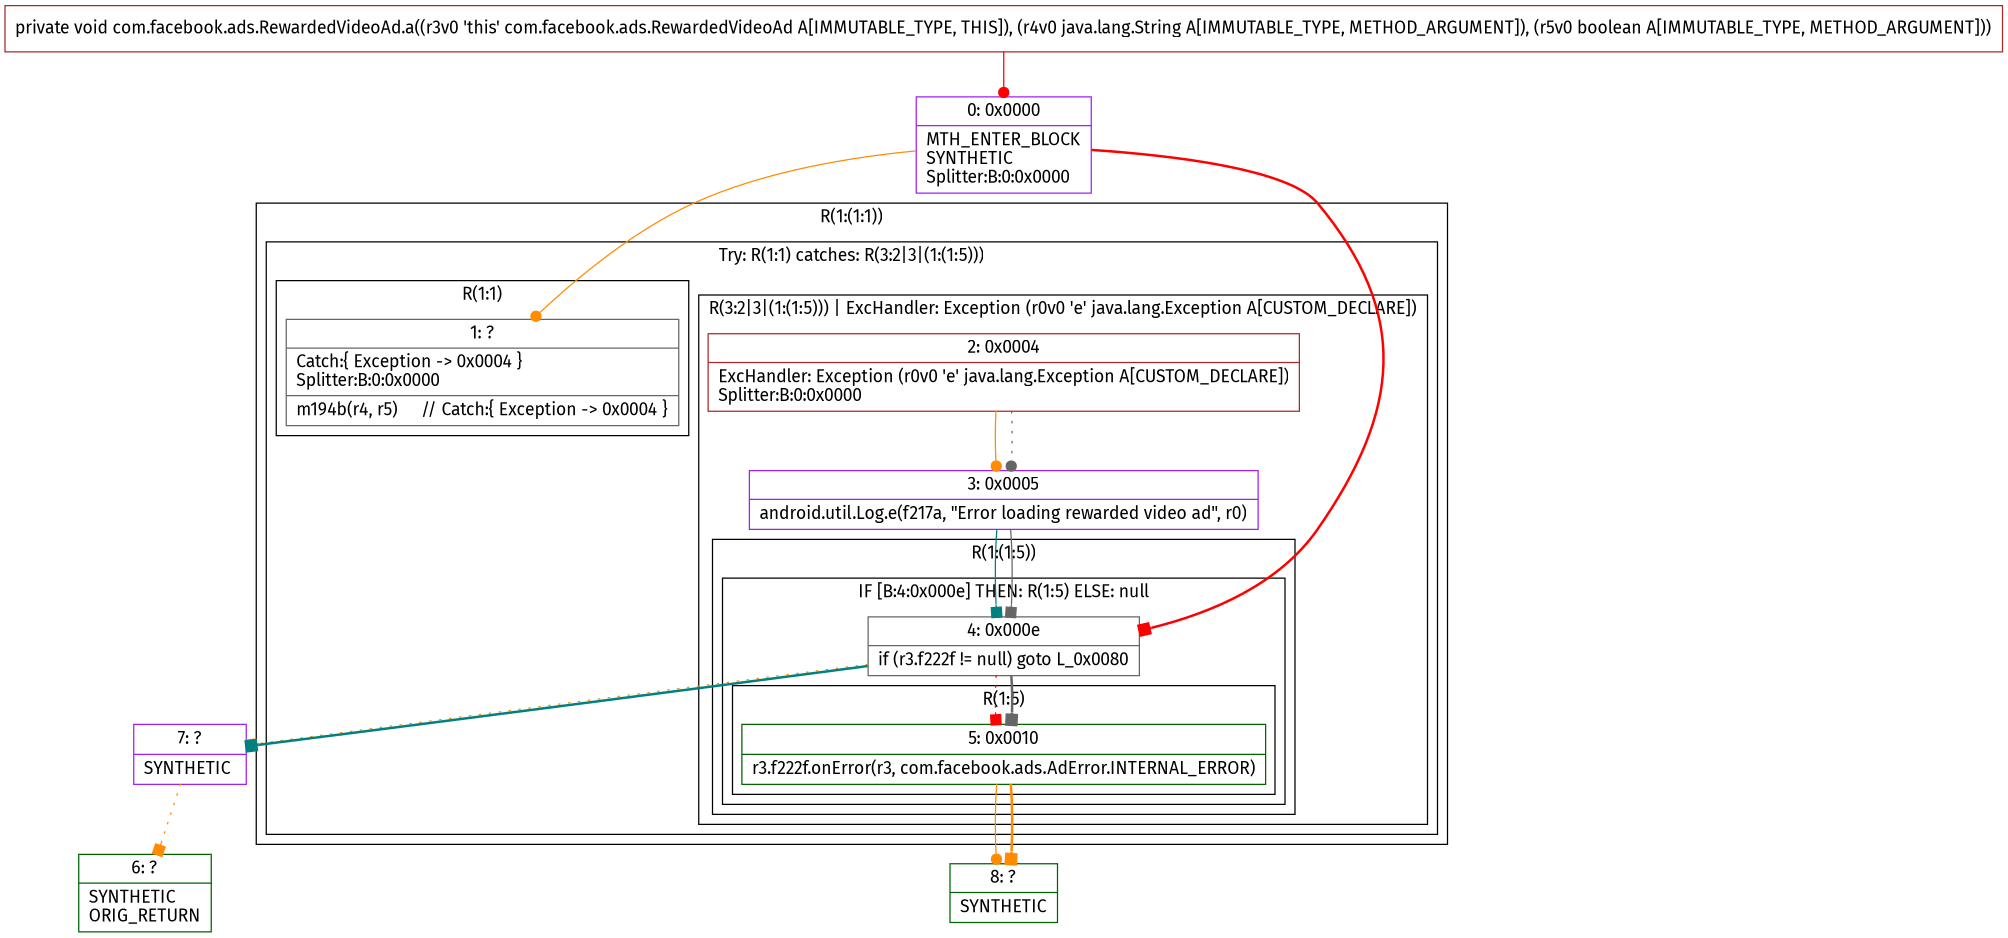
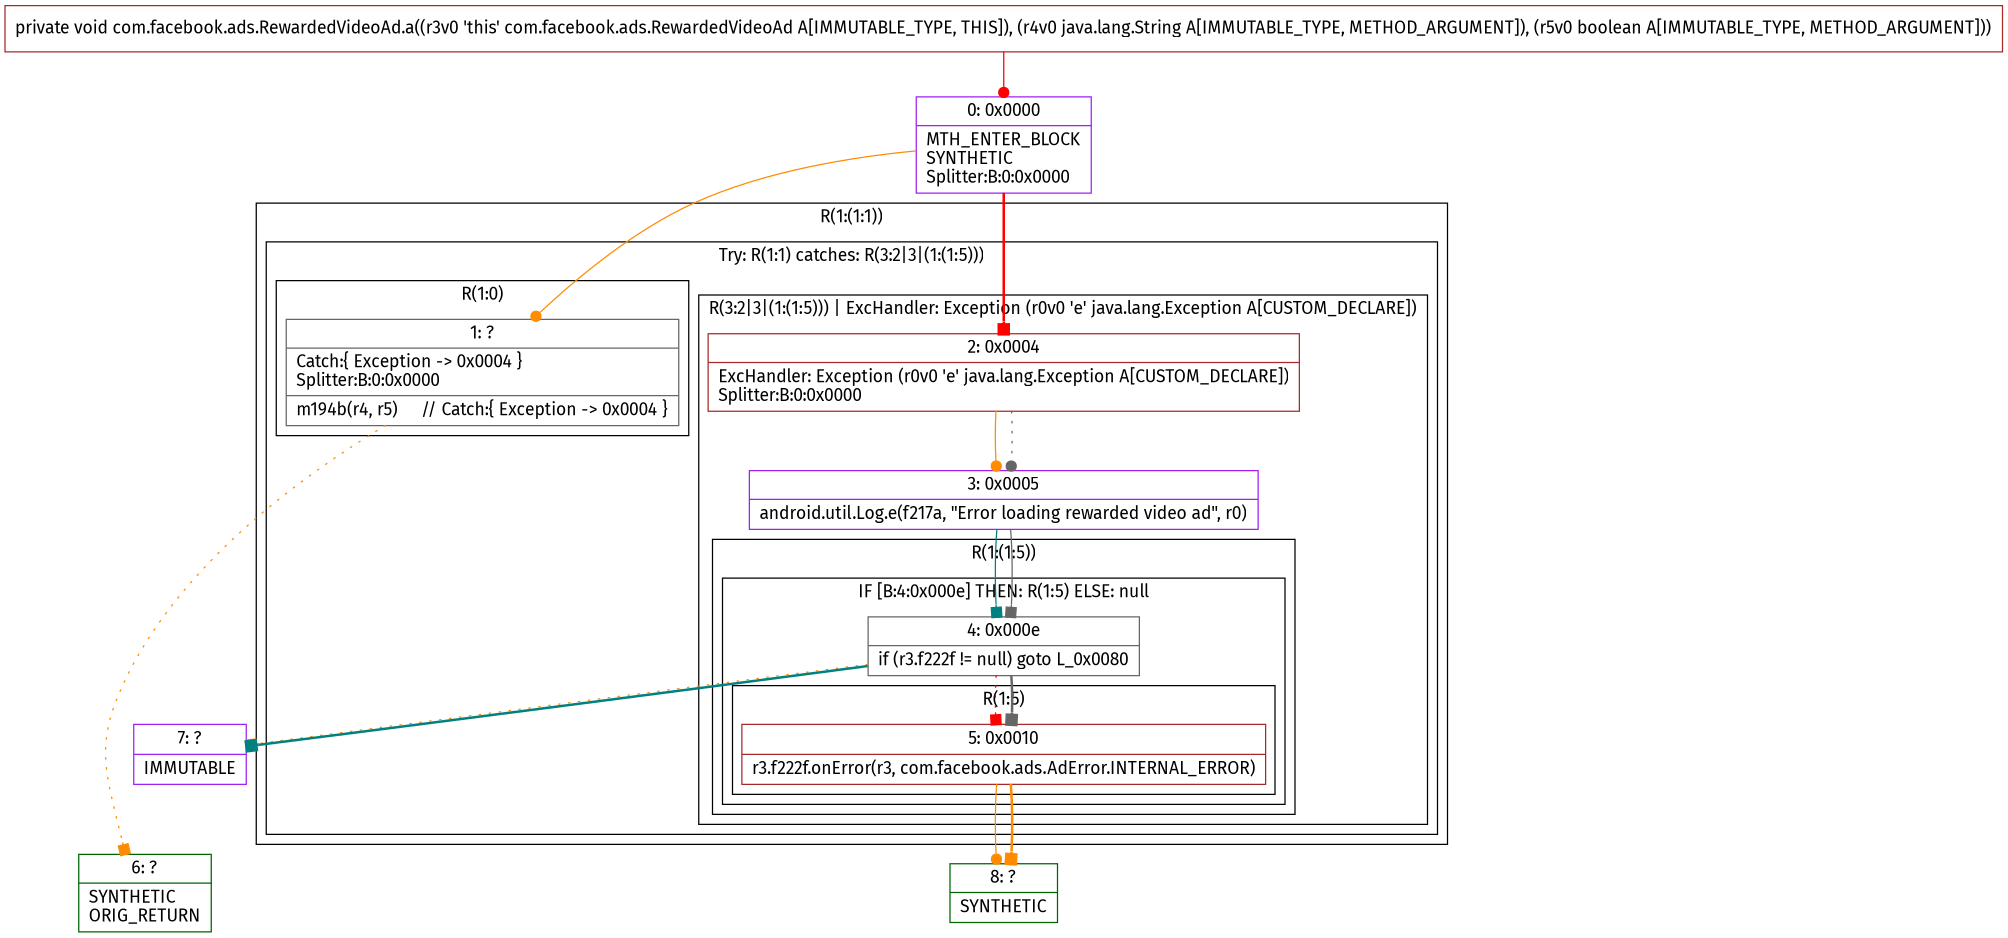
(482, 295) -> (482, 295)
(1382, 346) -> (1004, 257)
(1004, 754) -> (1004, 754)
(188, 769) -> (190, 769)
(171, 813) -> (180, 595)
